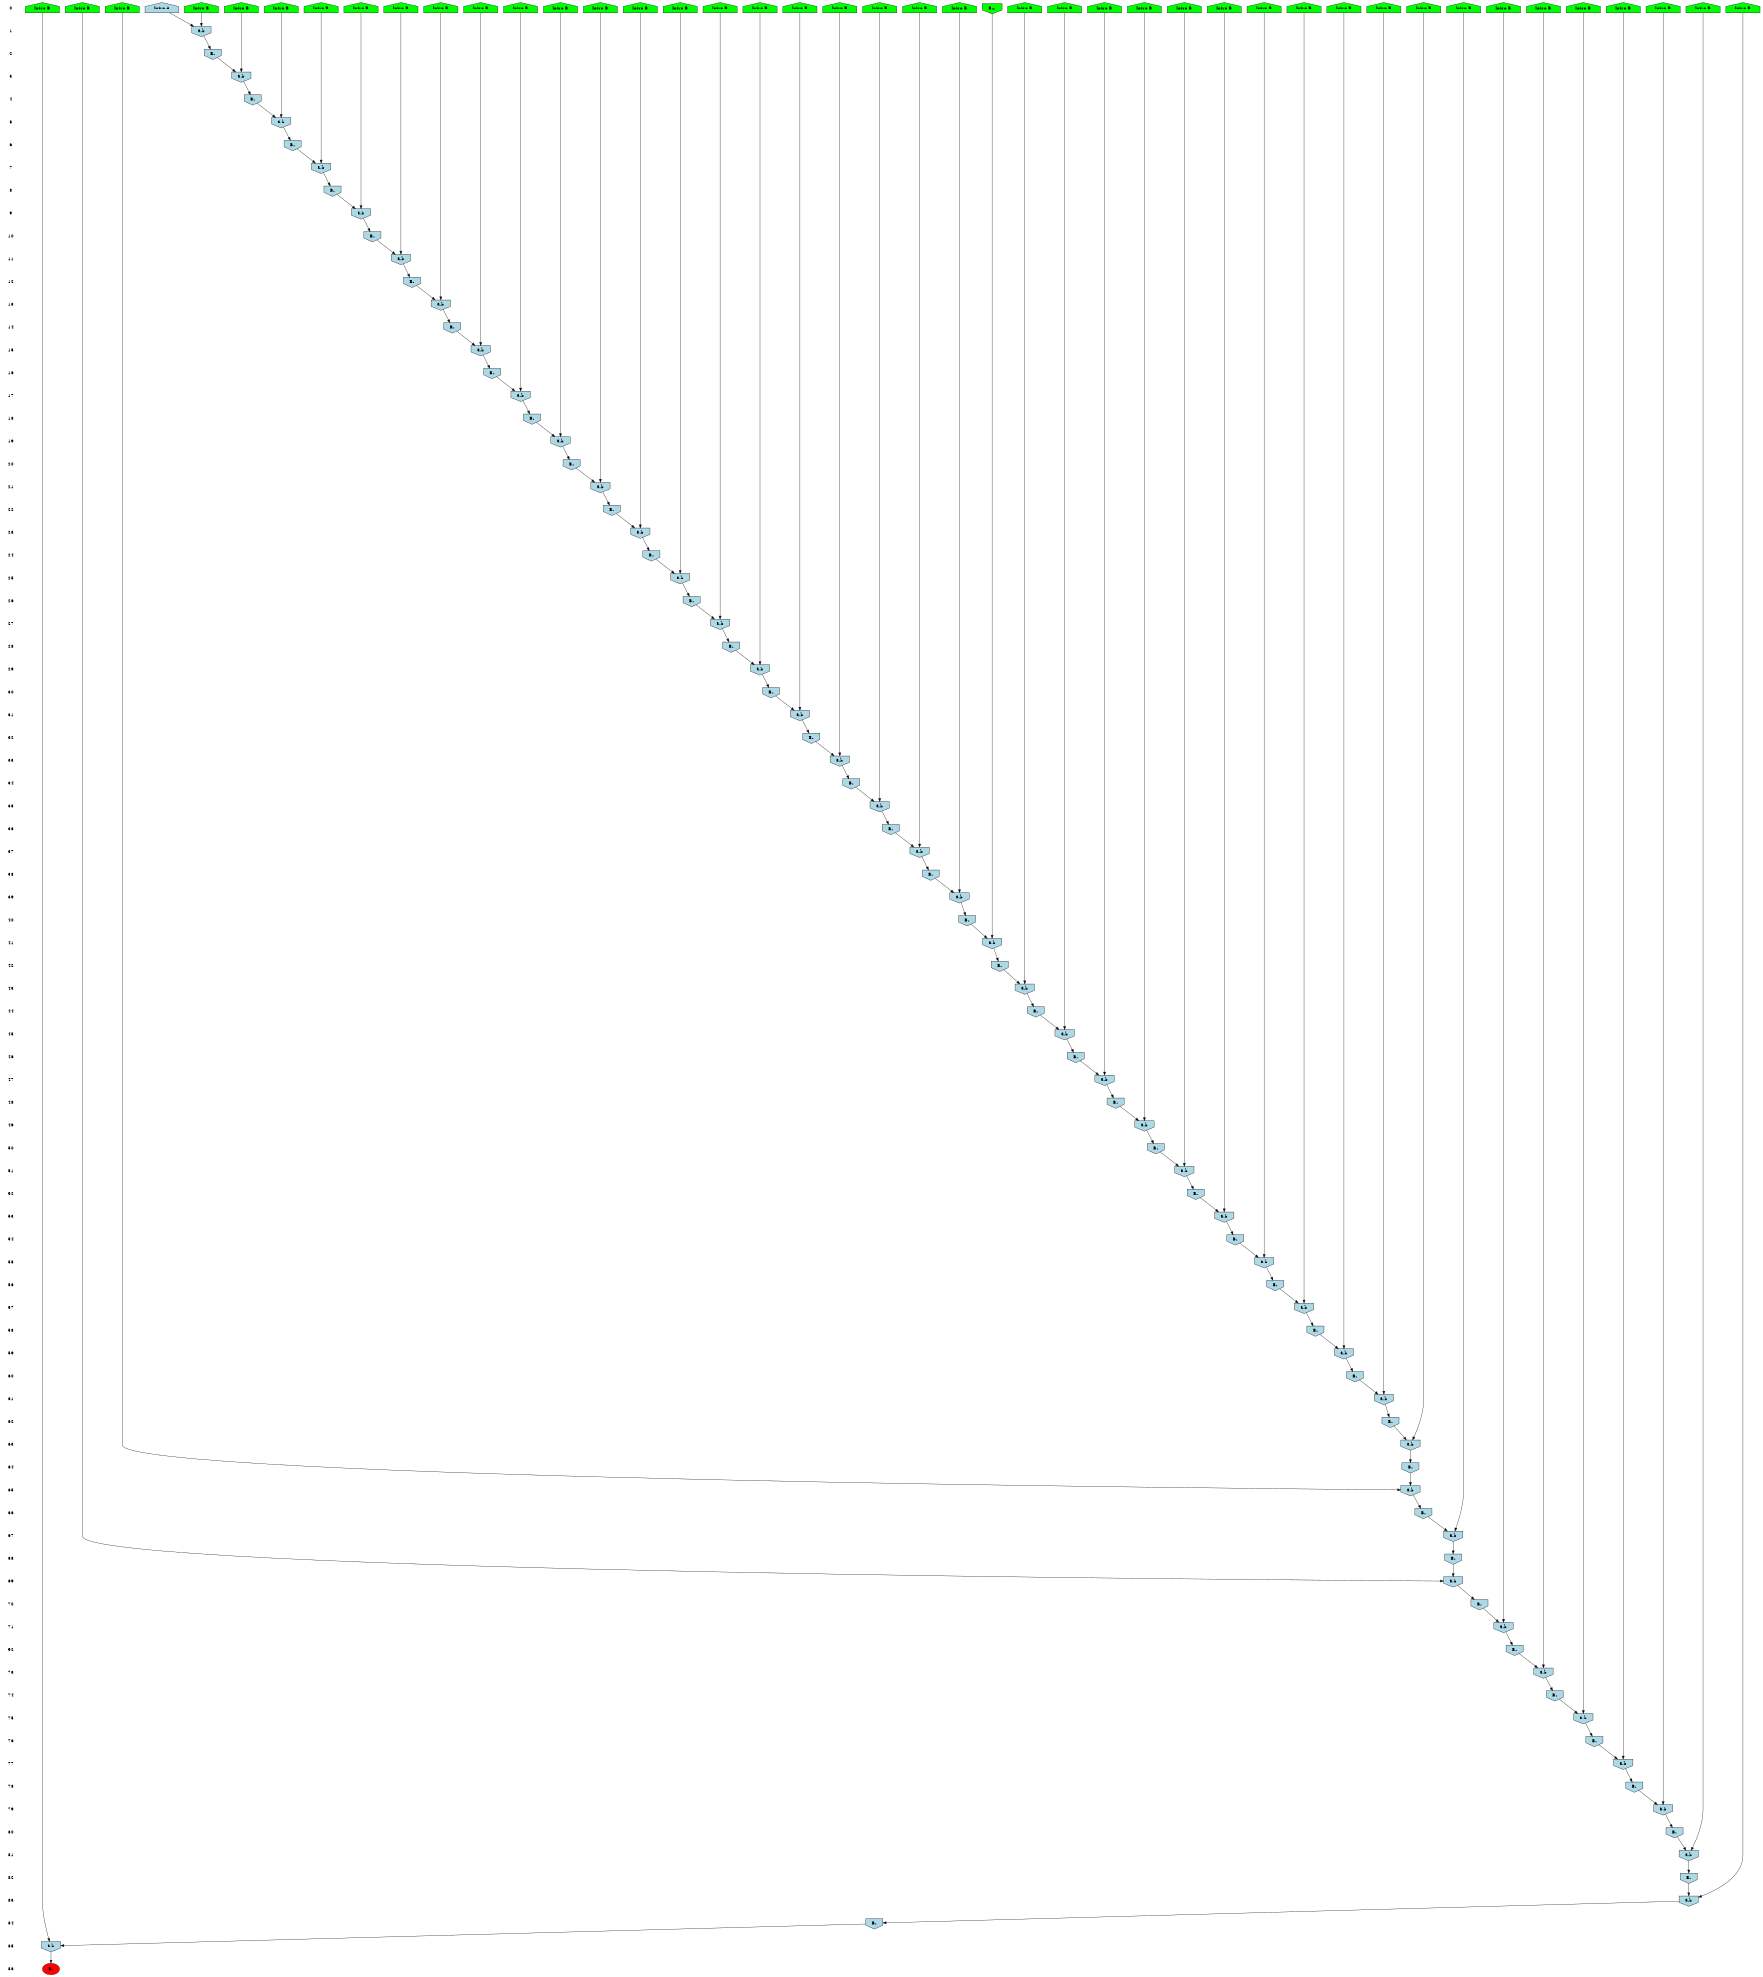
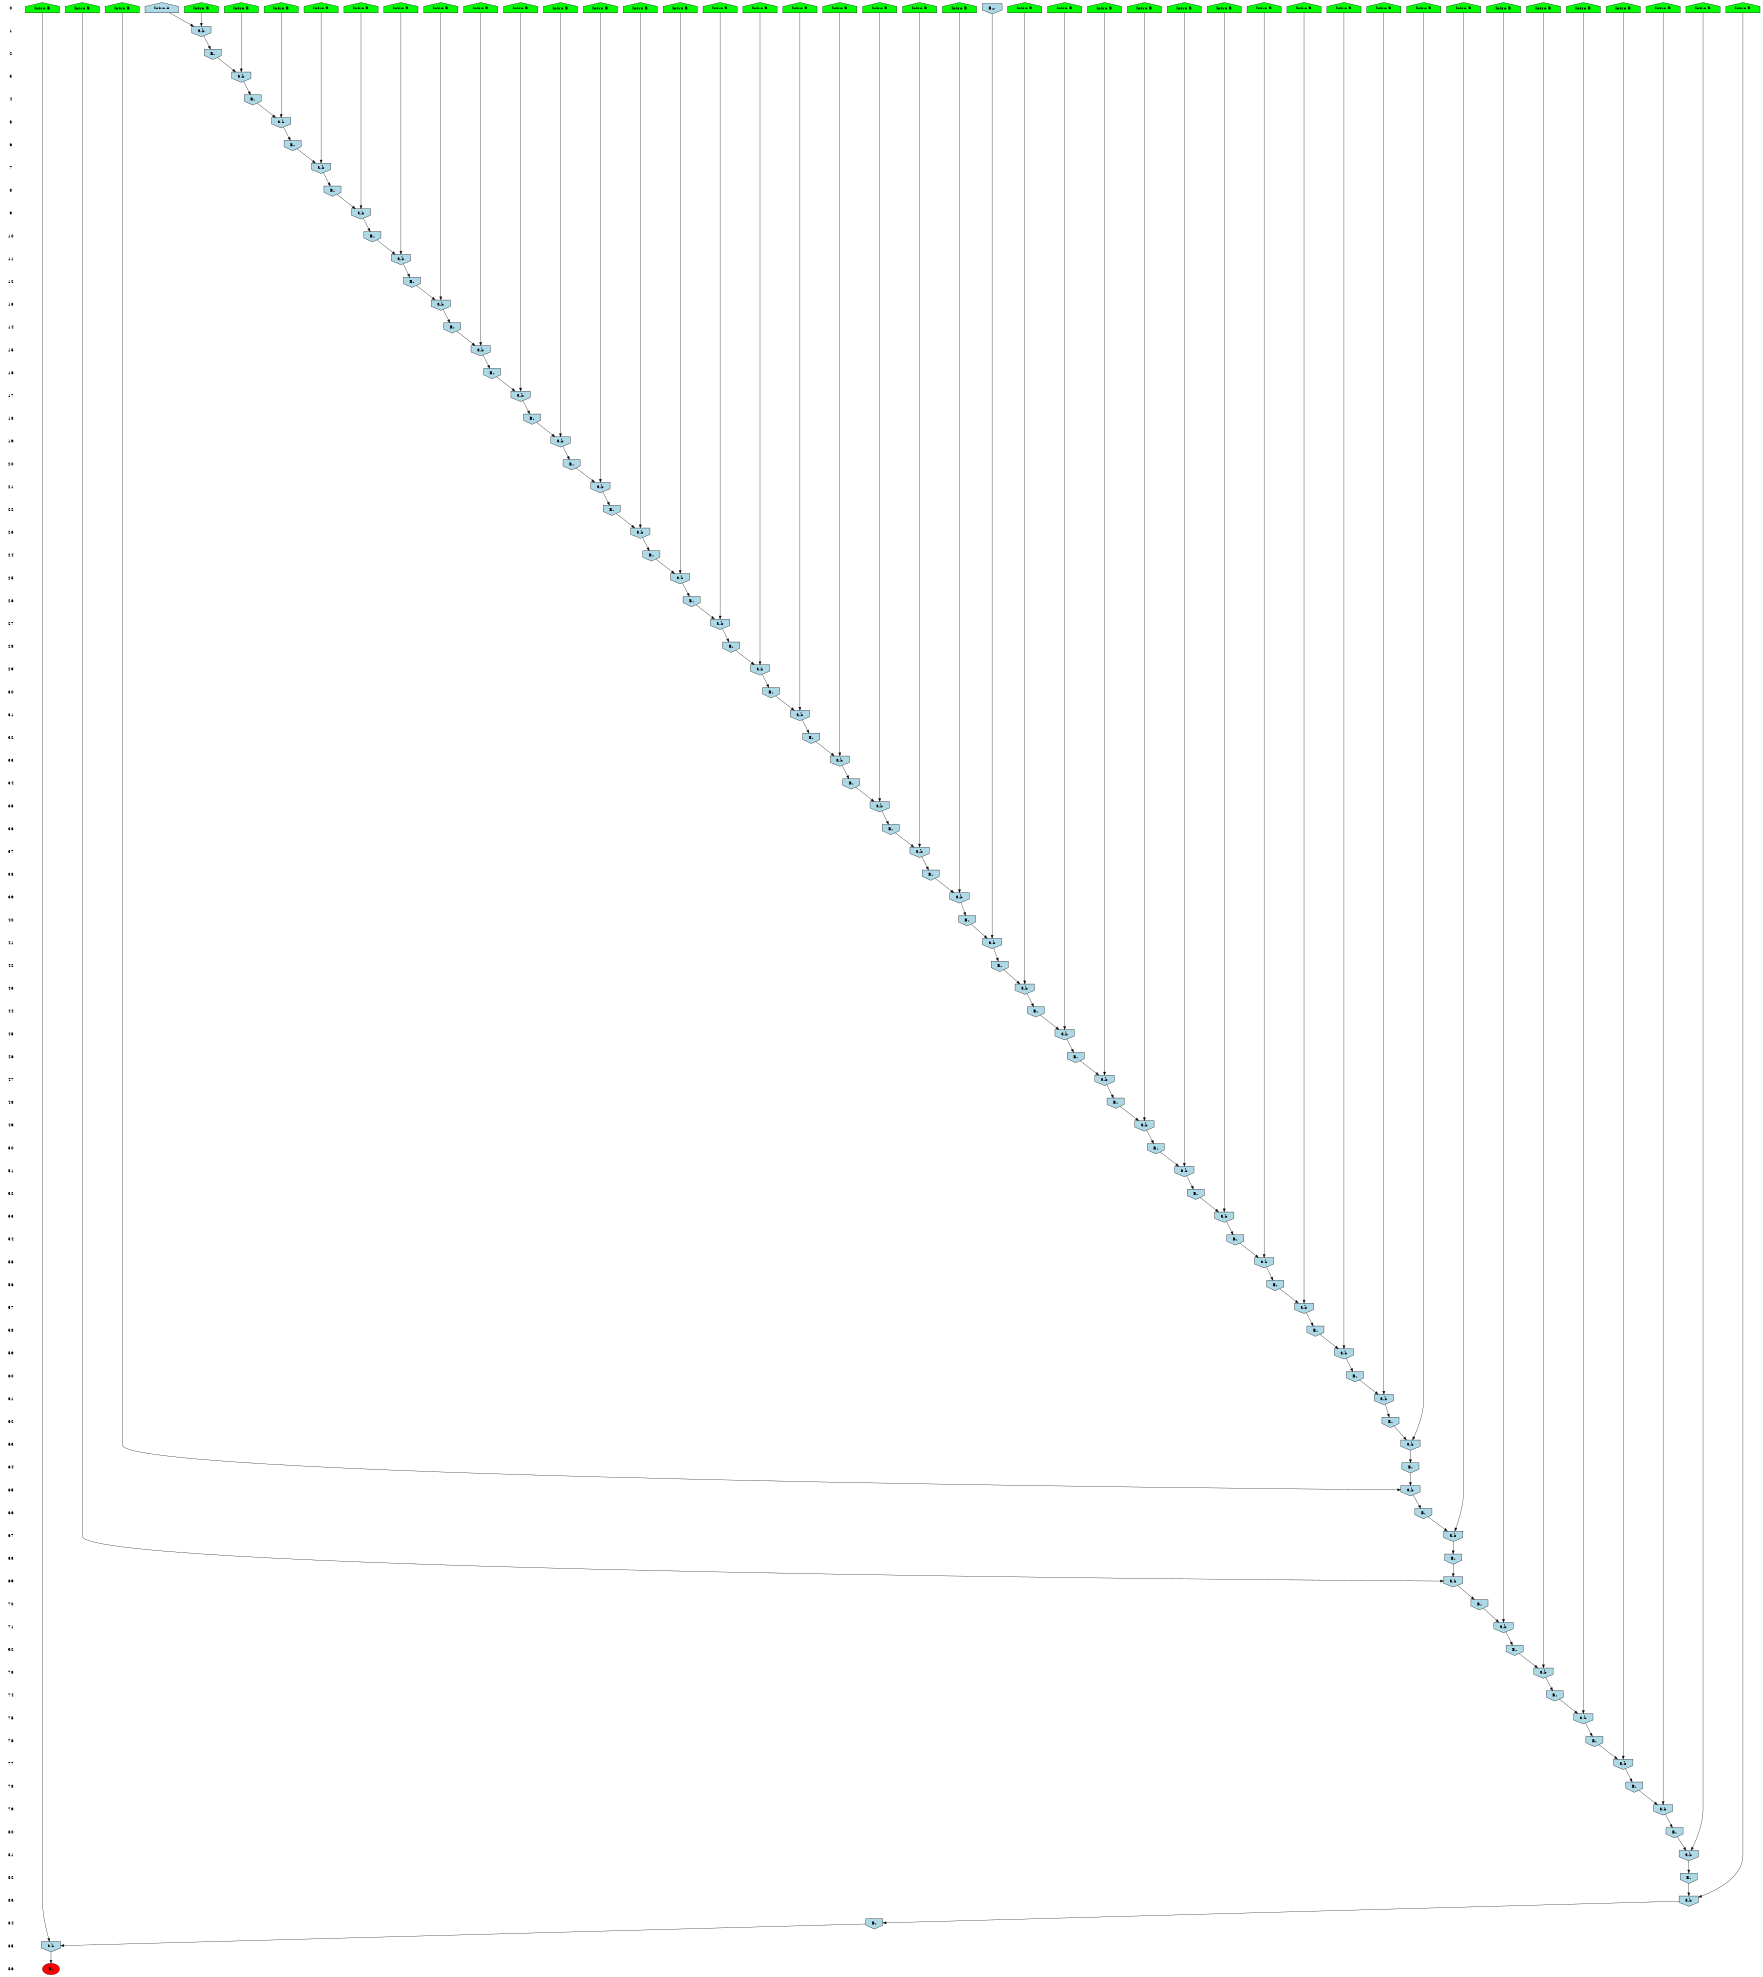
(992, 8) -> (992, 8)
